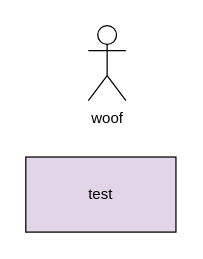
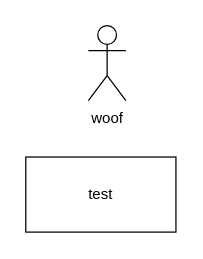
(101, 194) -> (101, 194)
